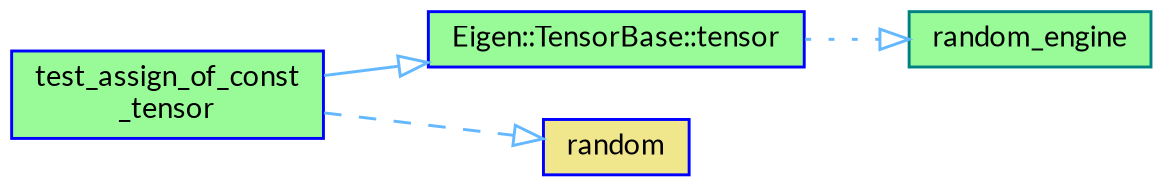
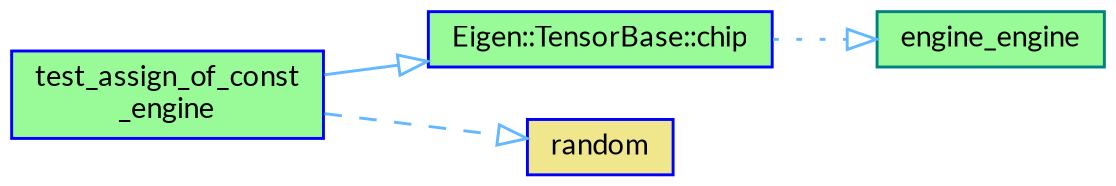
(616, 39) -> (600, 39)
(1030, 39) -> (991, 39)
(168, 95) -> (168, 95)
